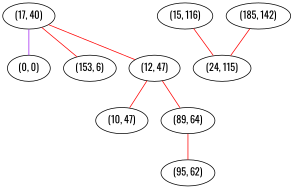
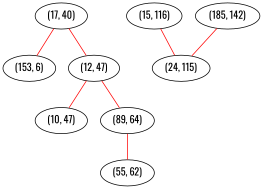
(29, 68) -> none
(188, 173) -> (127, 173)
